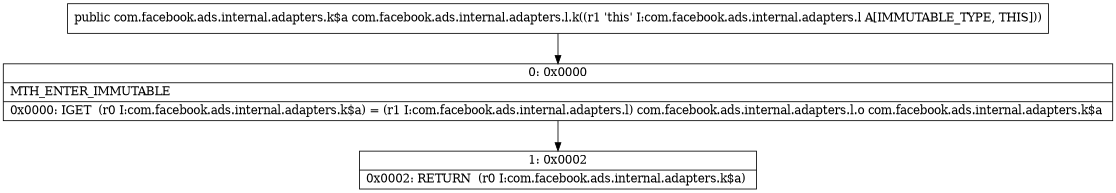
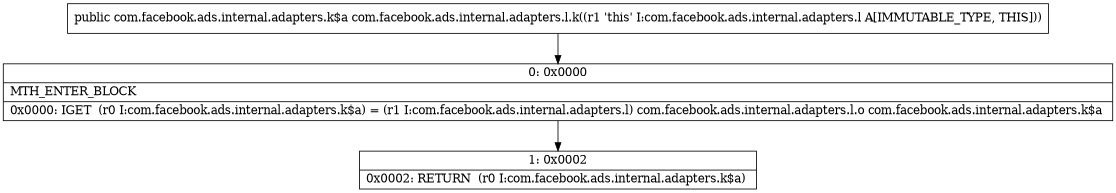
(91, 92) -> (73, 92)
